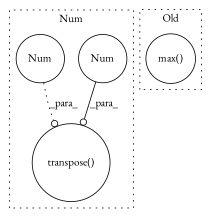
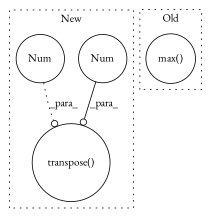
(72, 19) -> (72, 19)
